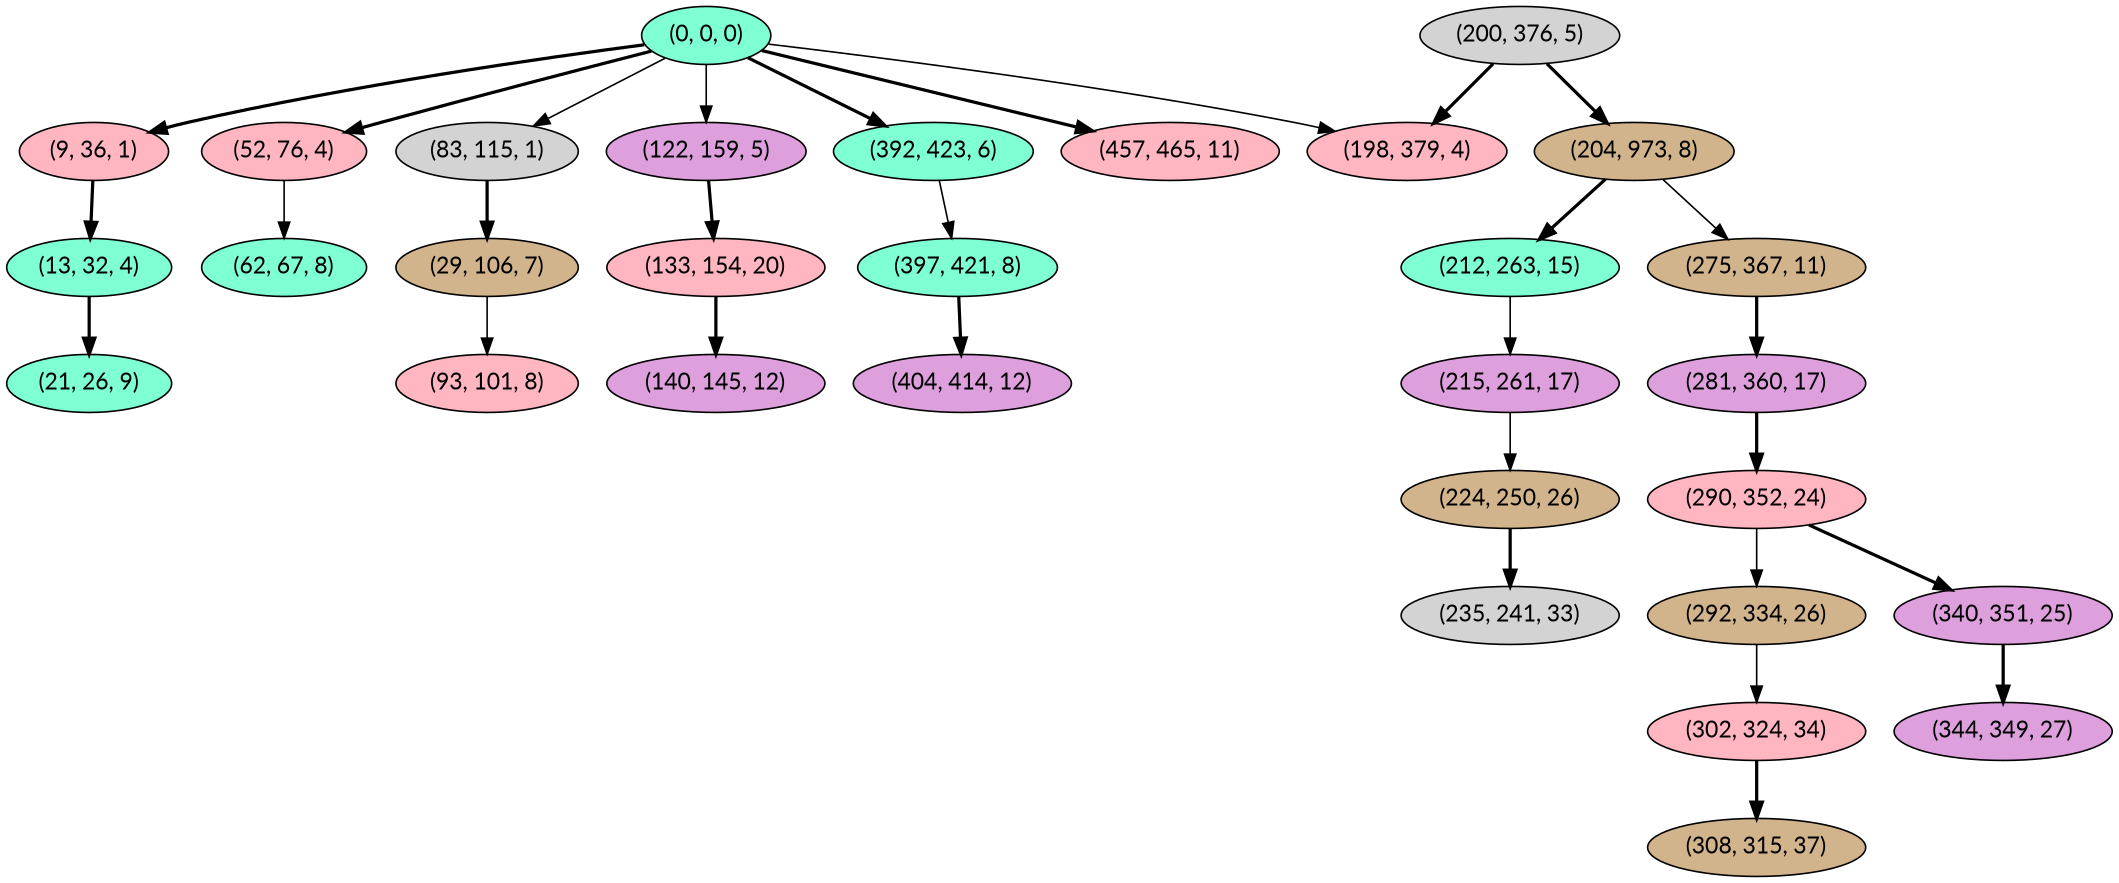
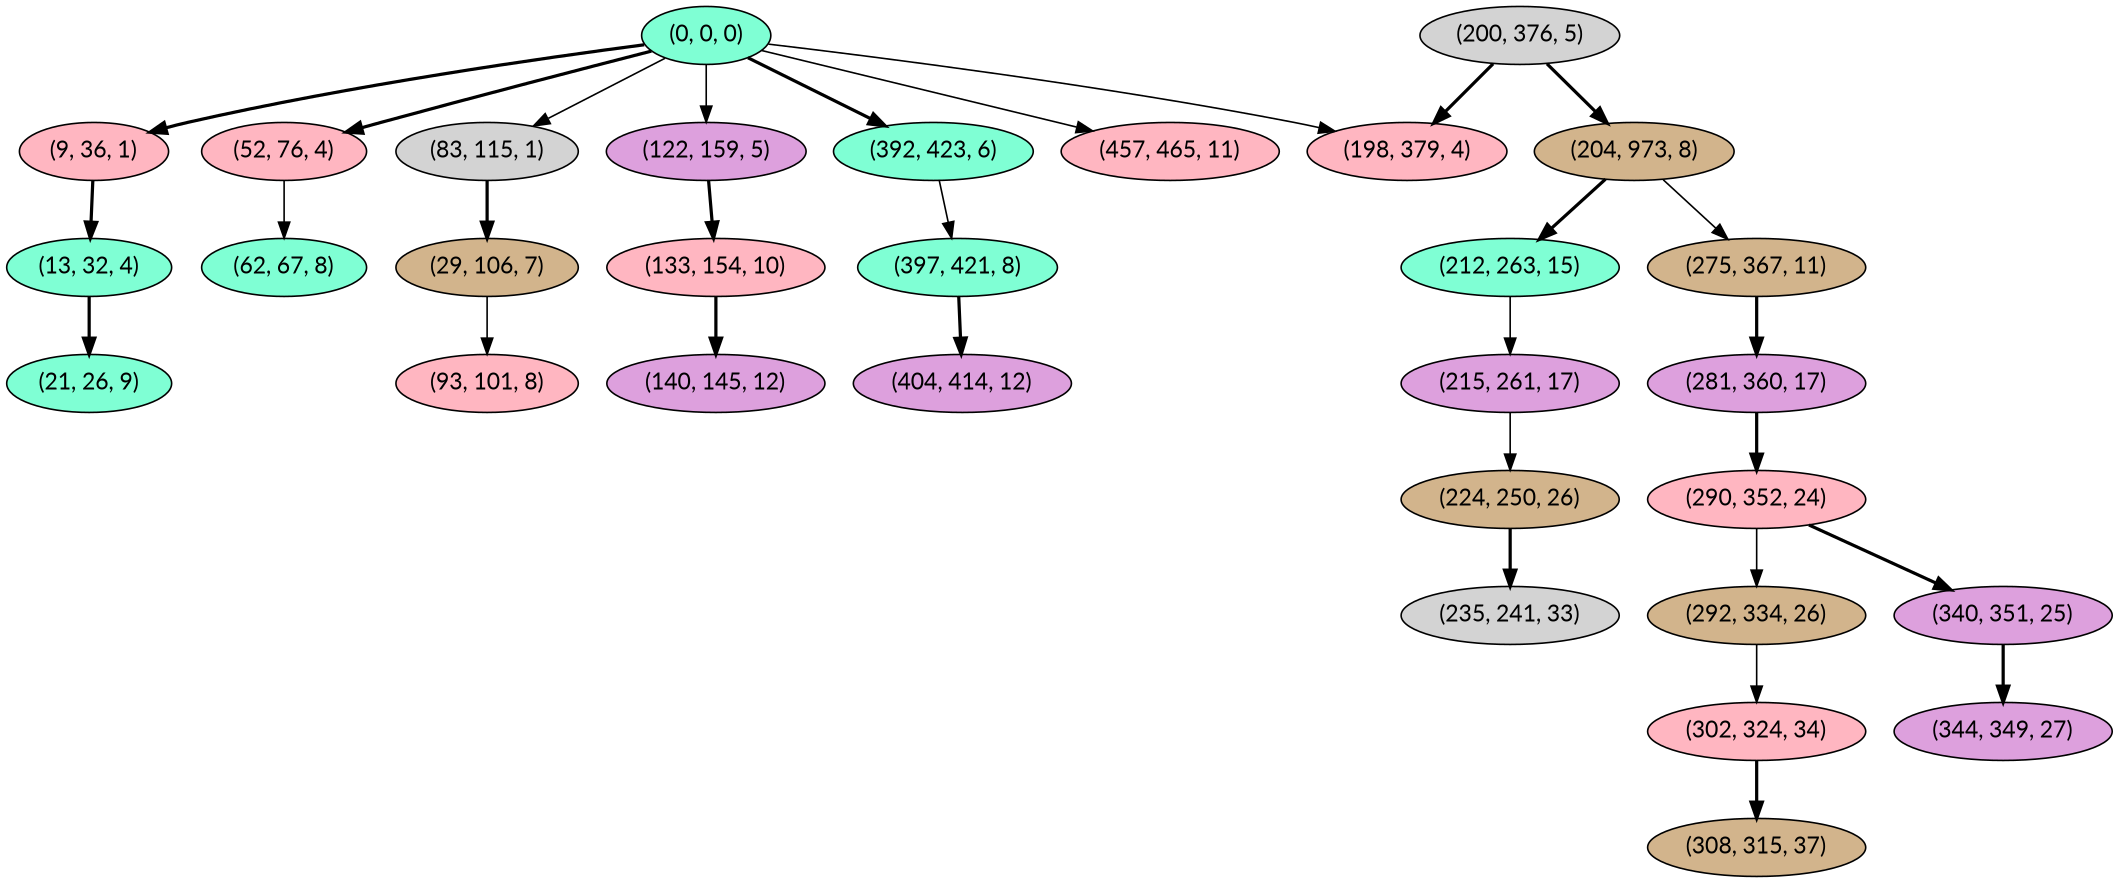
(919, 89) -> (919, 89)
(716, 267) -> (716, 267)
